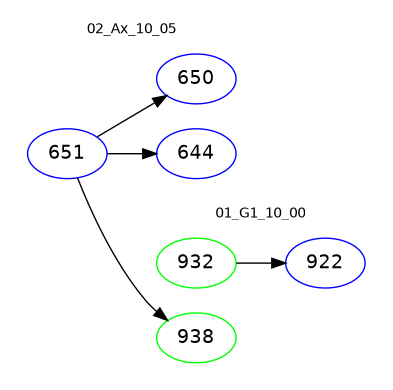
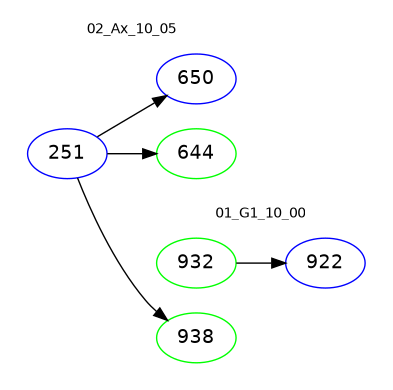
(67, 154) -> (67, 154)
(196, 154) -> (196, 154)
